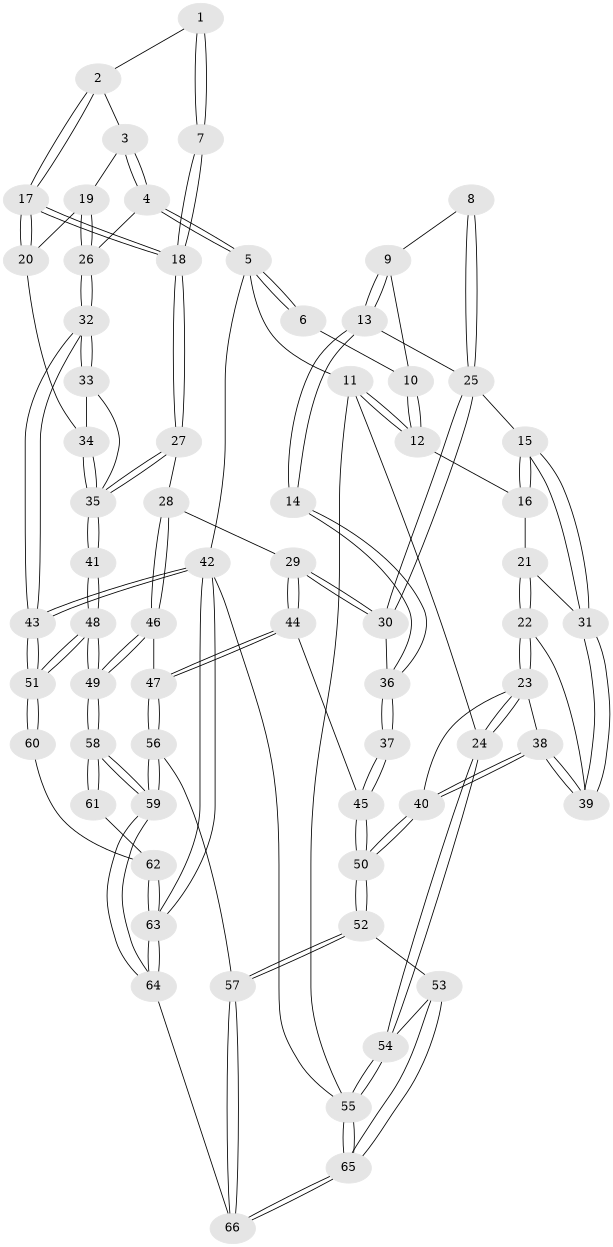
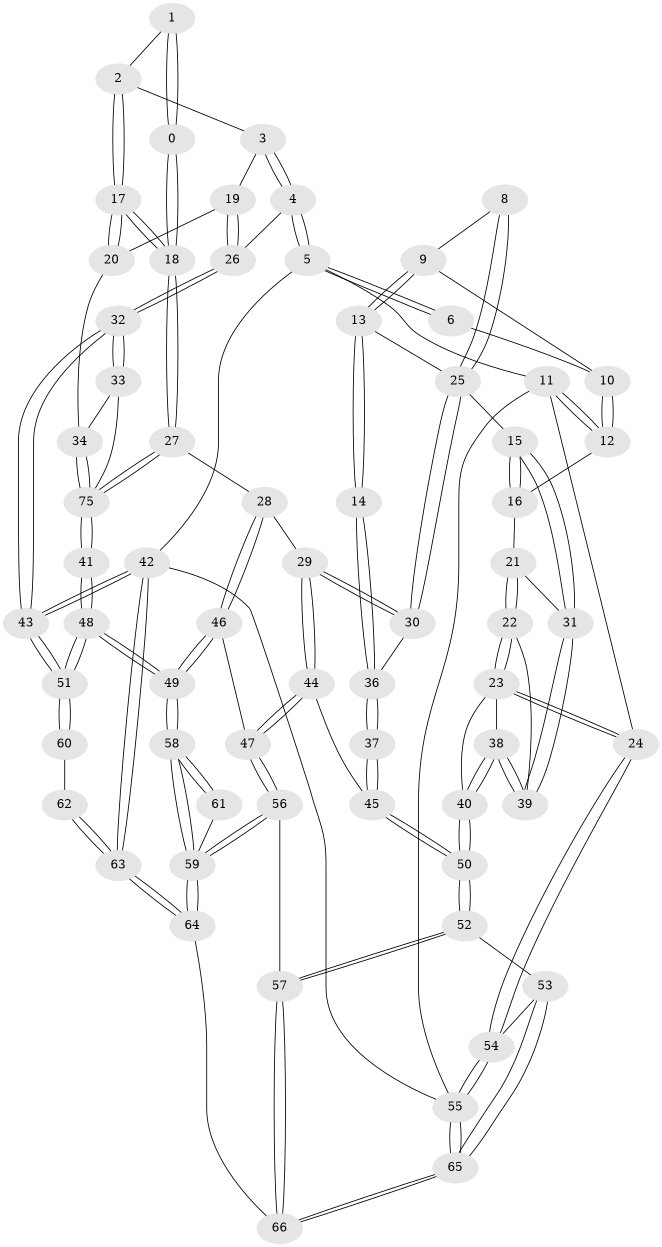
(201, 139) -> (172, 139)
(93, 502) -> (87, 502)
(127, 839) -> (206, 835)
